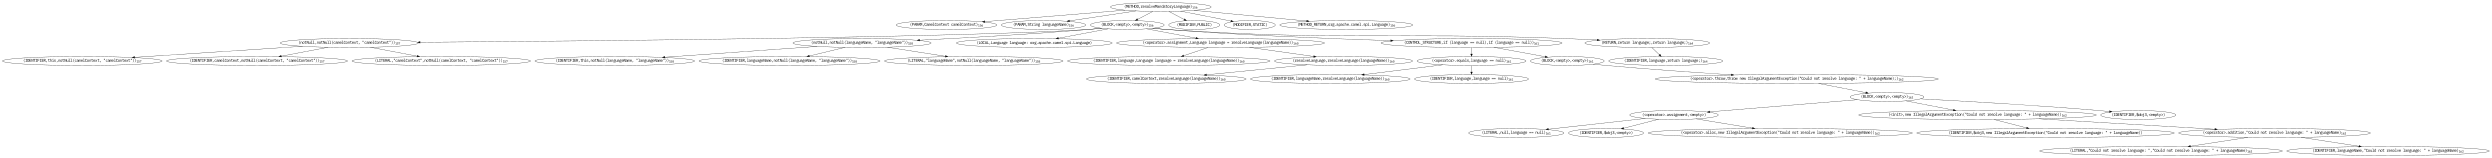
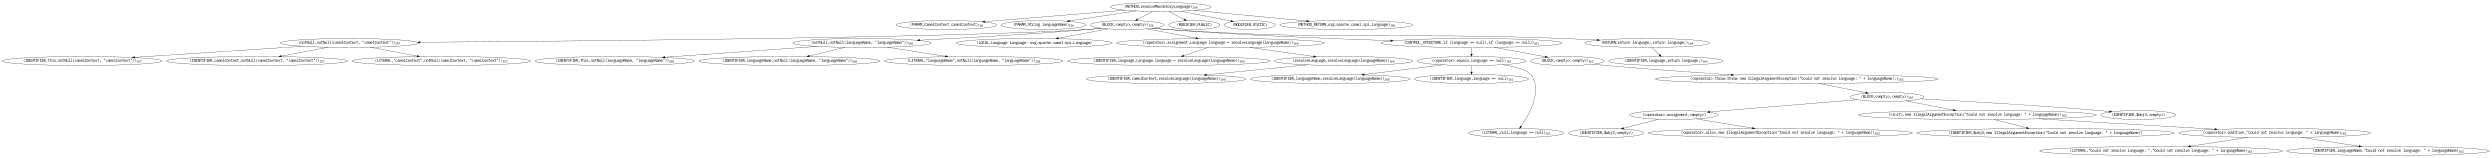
(1597, 124) -> (1535, 87)
